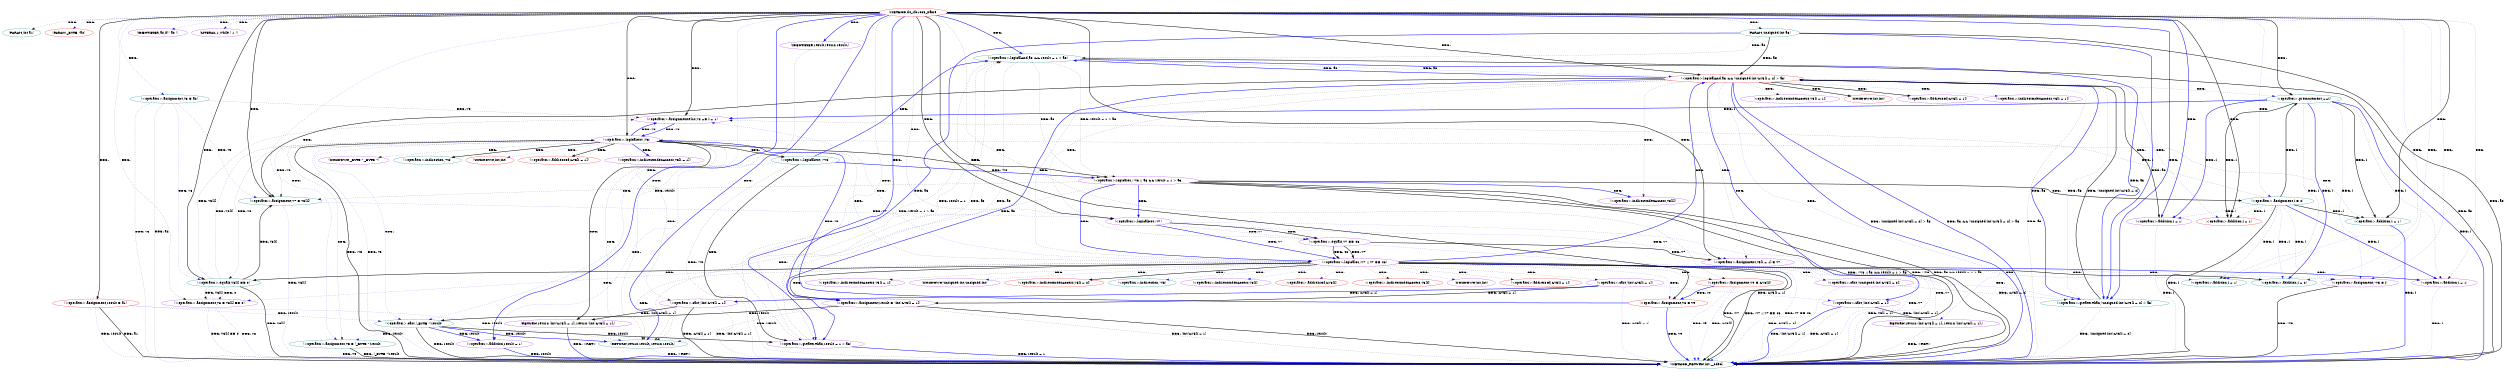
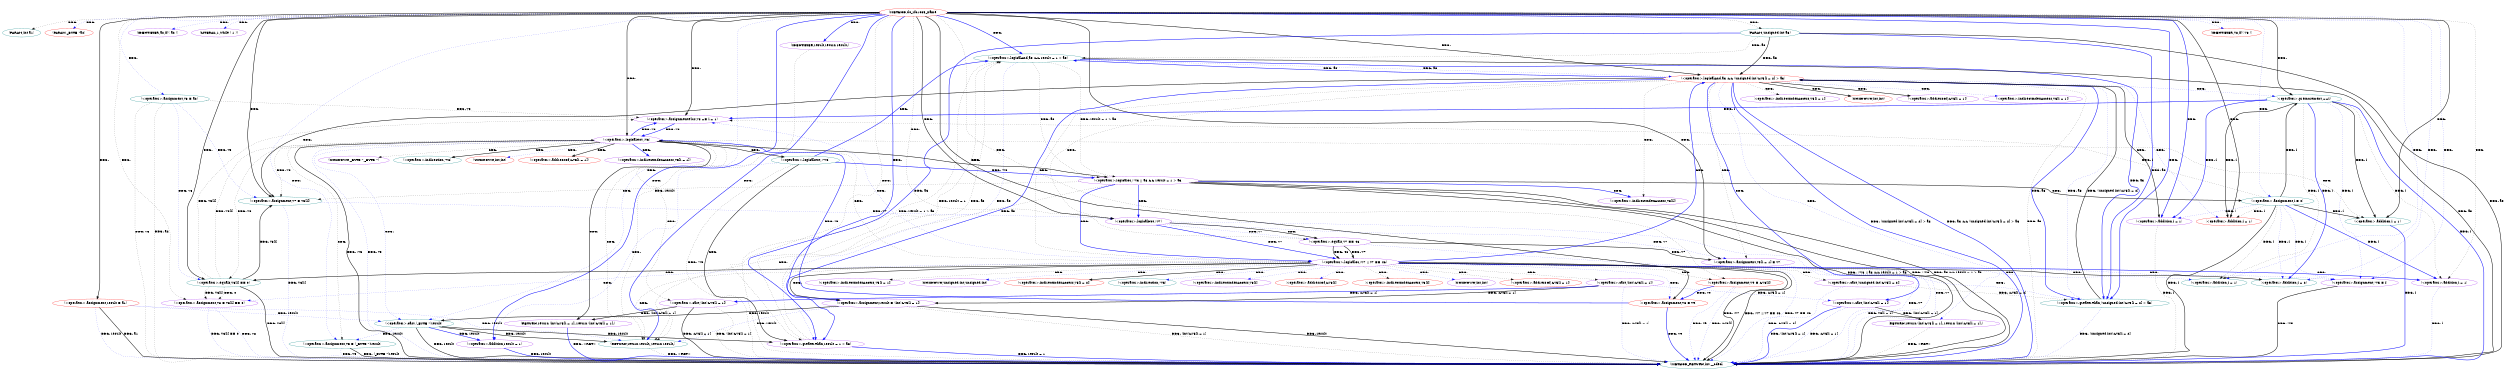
none -> (2232, 33)
(521, 337) -> (521, 337)
